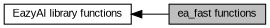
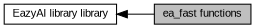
(68, 14) -> (60, 14)
